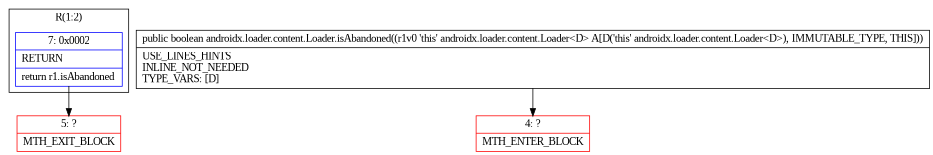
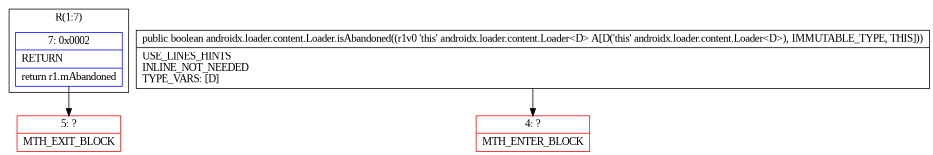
(69, 18) -> (69, 18)
(68, 77) -> (69, 77)
